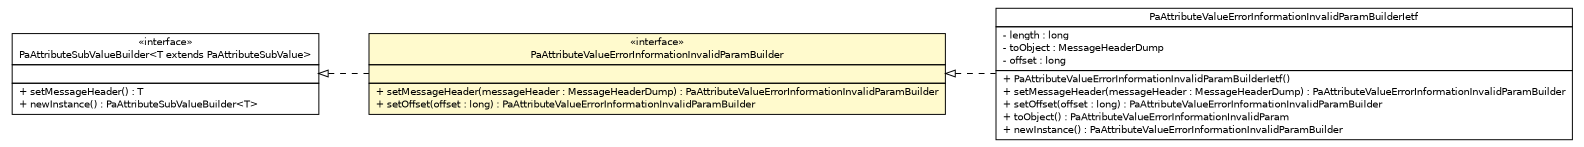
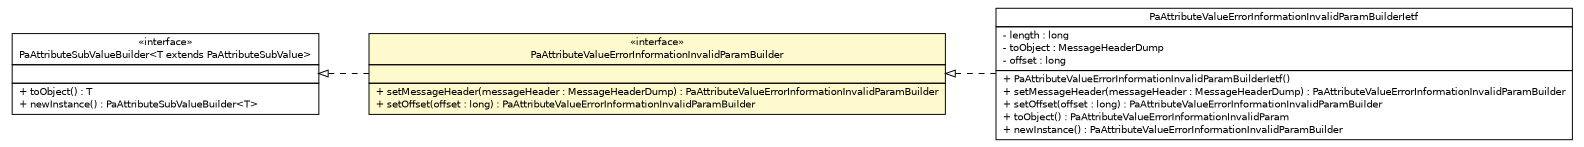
(81, 92) -> (56, 92)
